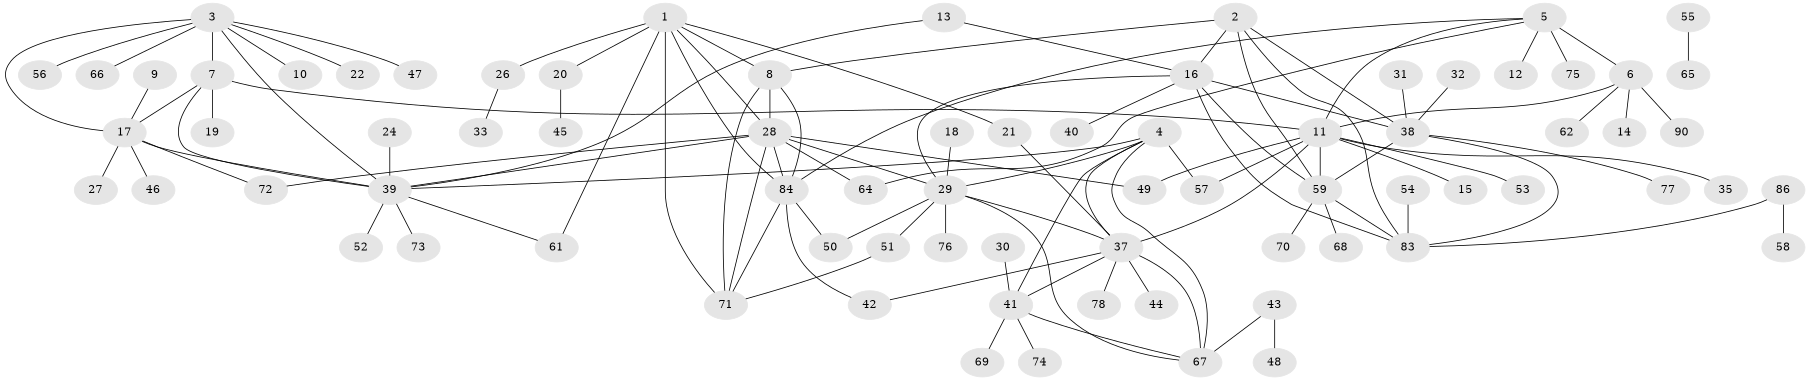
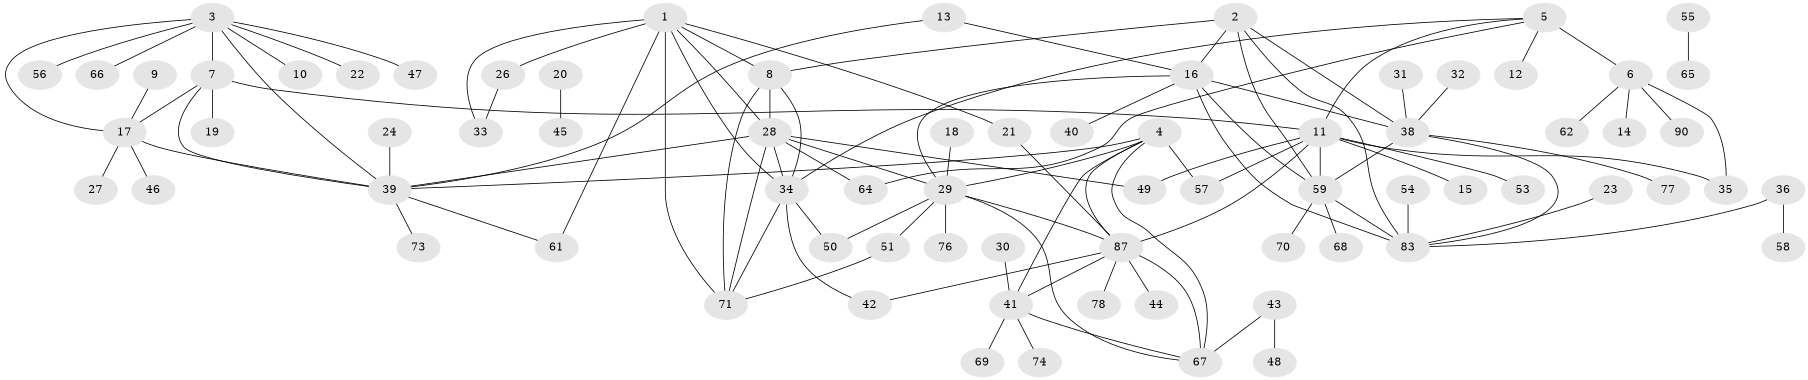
(613, 46) -> (527, 37)
(1573, 75) -> none
(1478, 108) -> (1706, 115)
(266, 190) -> none
(787, 190) -> (787, 190)
none -> (1611, 190)
(1783, 190) -> (1783, 190)
(361, 248) -> none
(1121, 248) -> (1121, 248)
